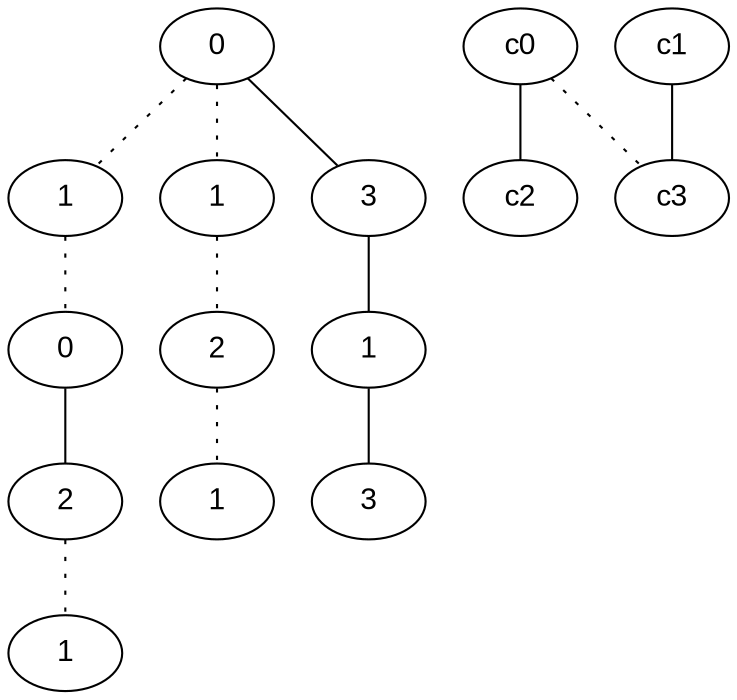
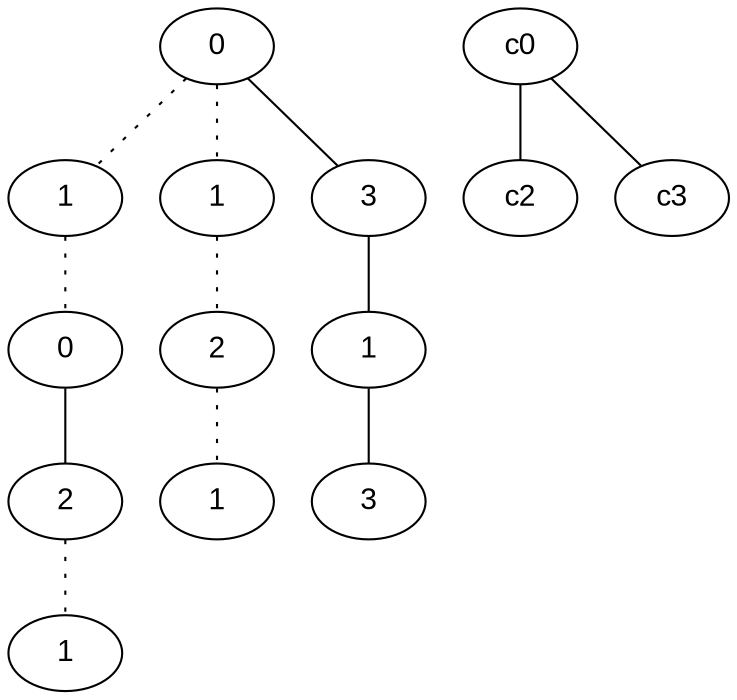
(672, 46) -> none
(596, 122) -> (596, 122)
